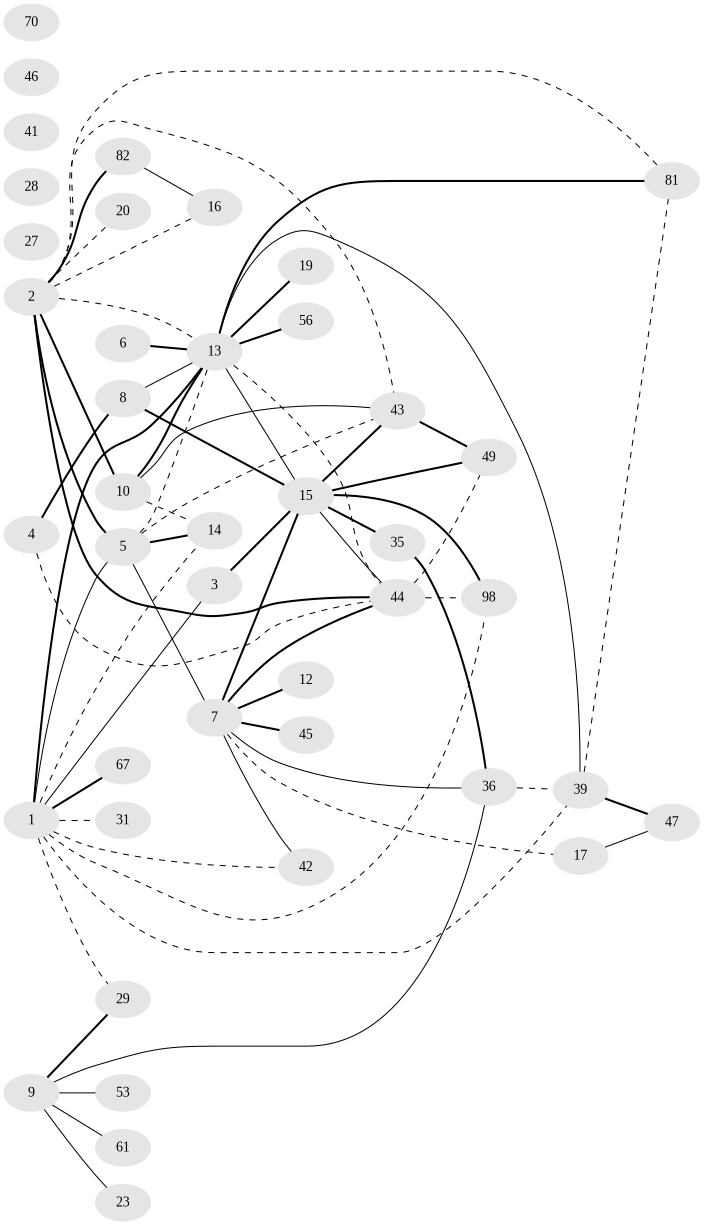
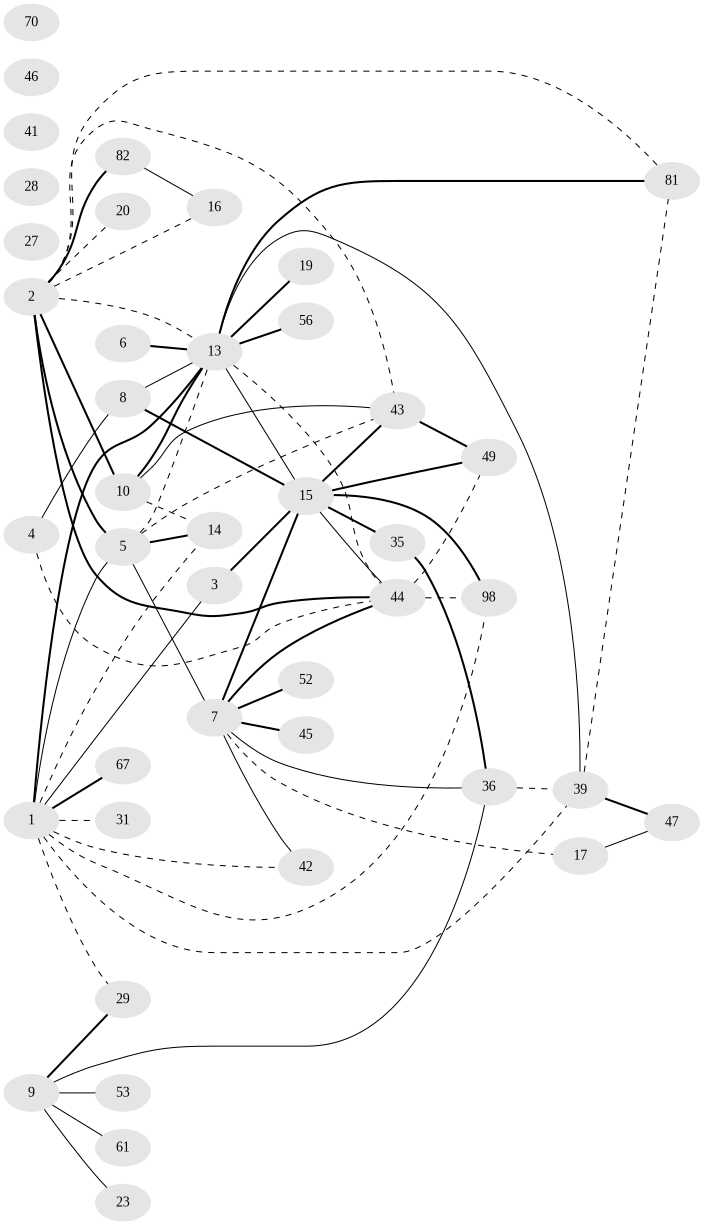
(77, 460) -> (77, 460)
(306, 680) -> (306, 680)
